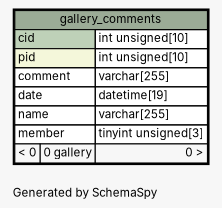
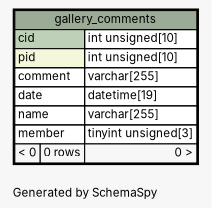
(68, 153) -> (62, 153)
